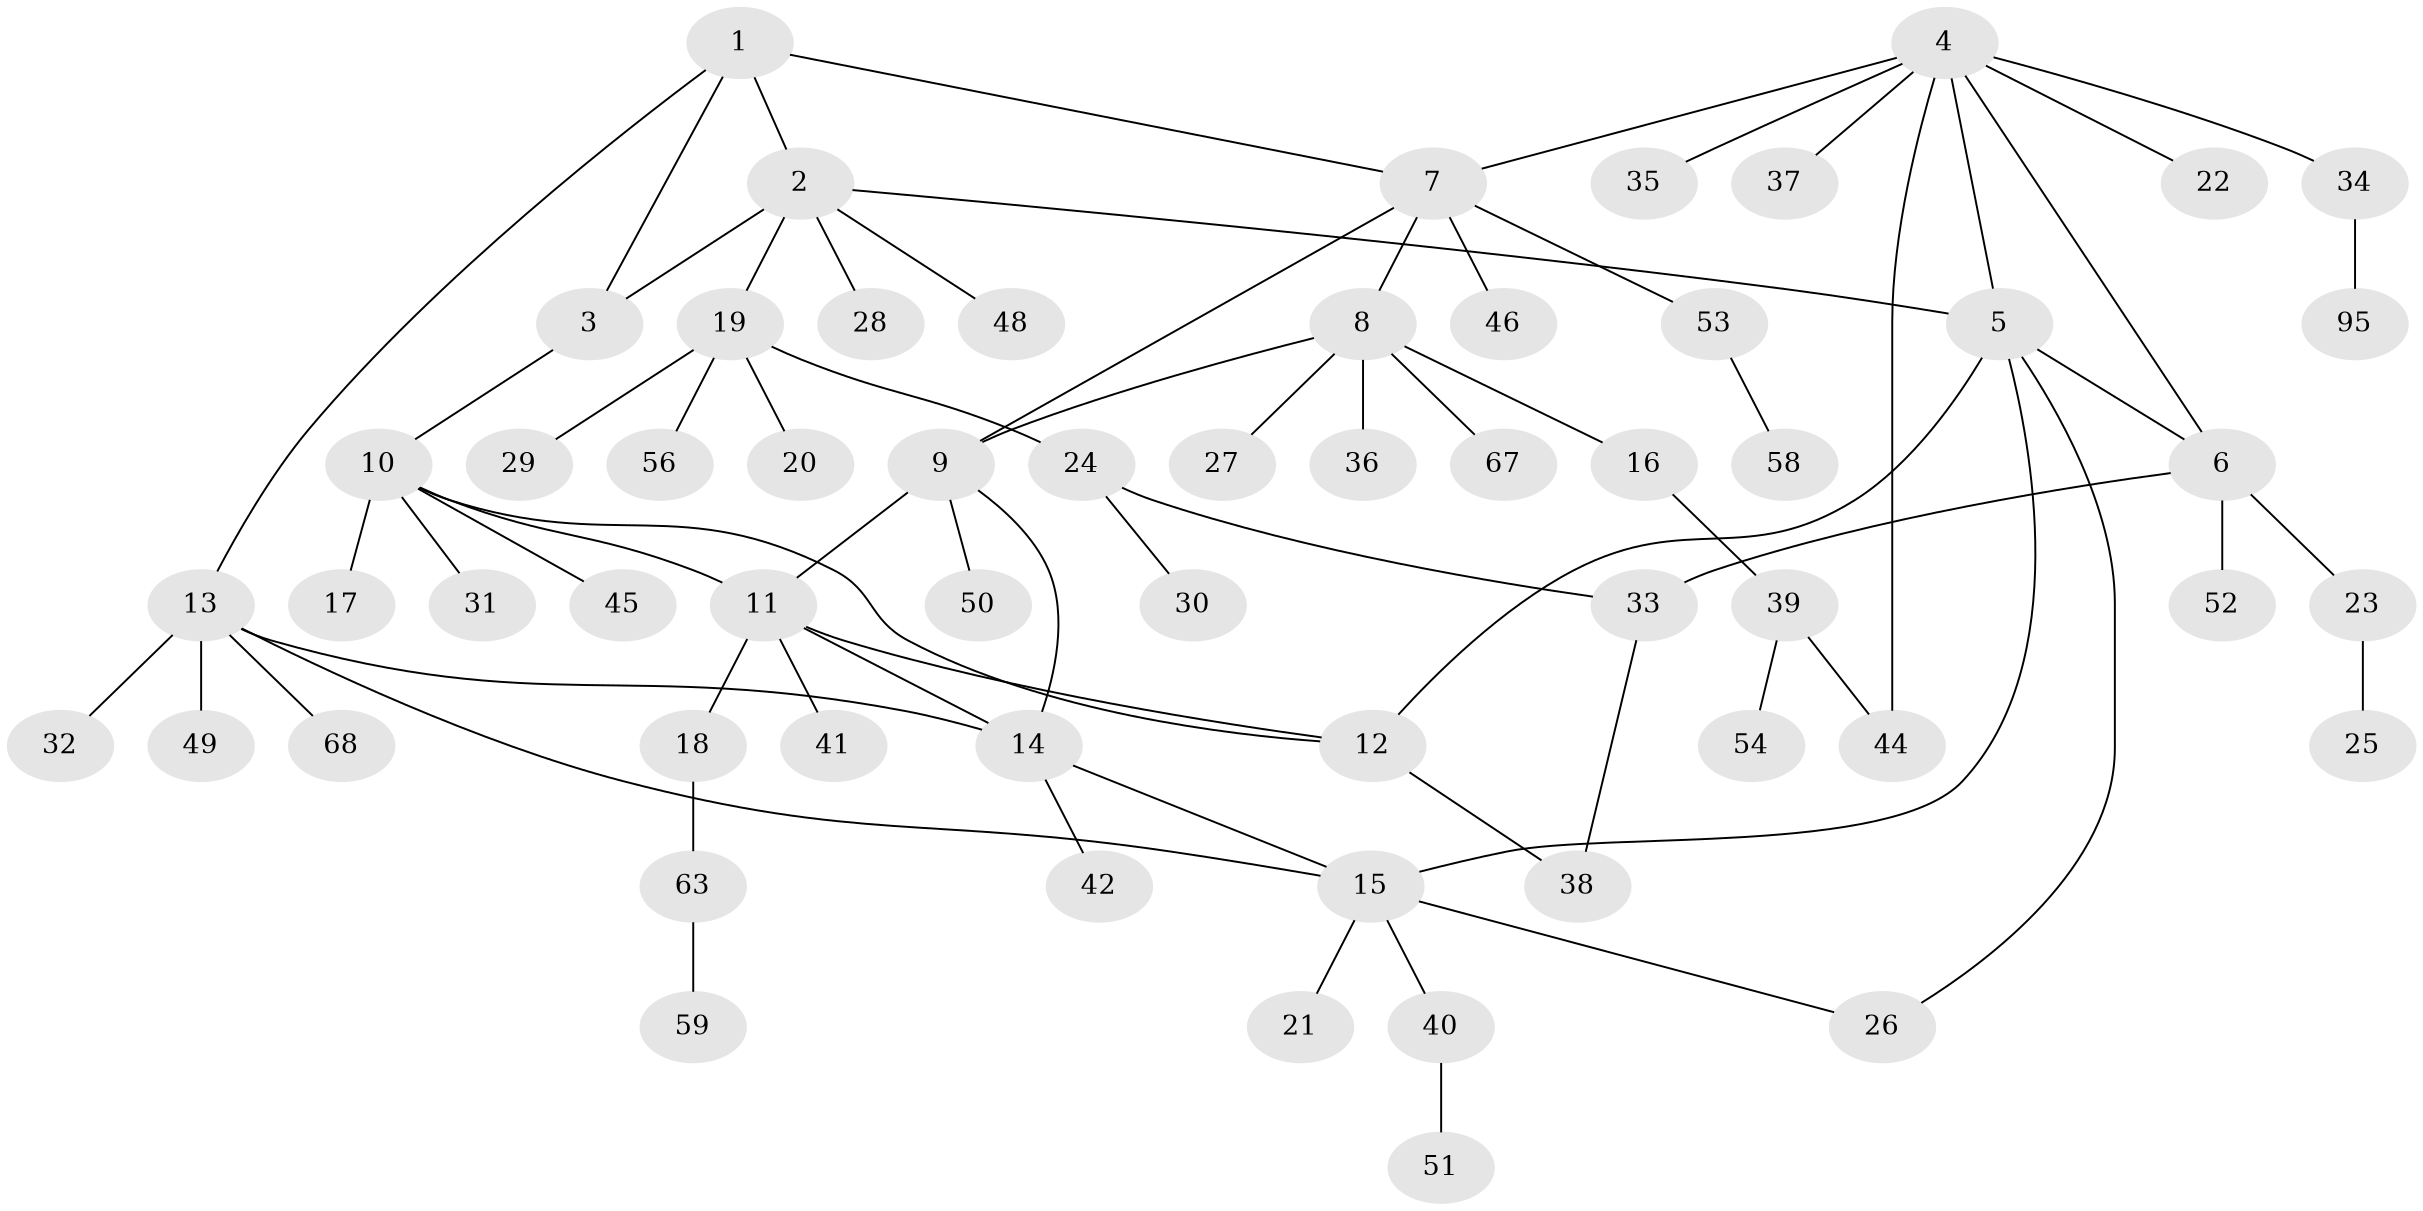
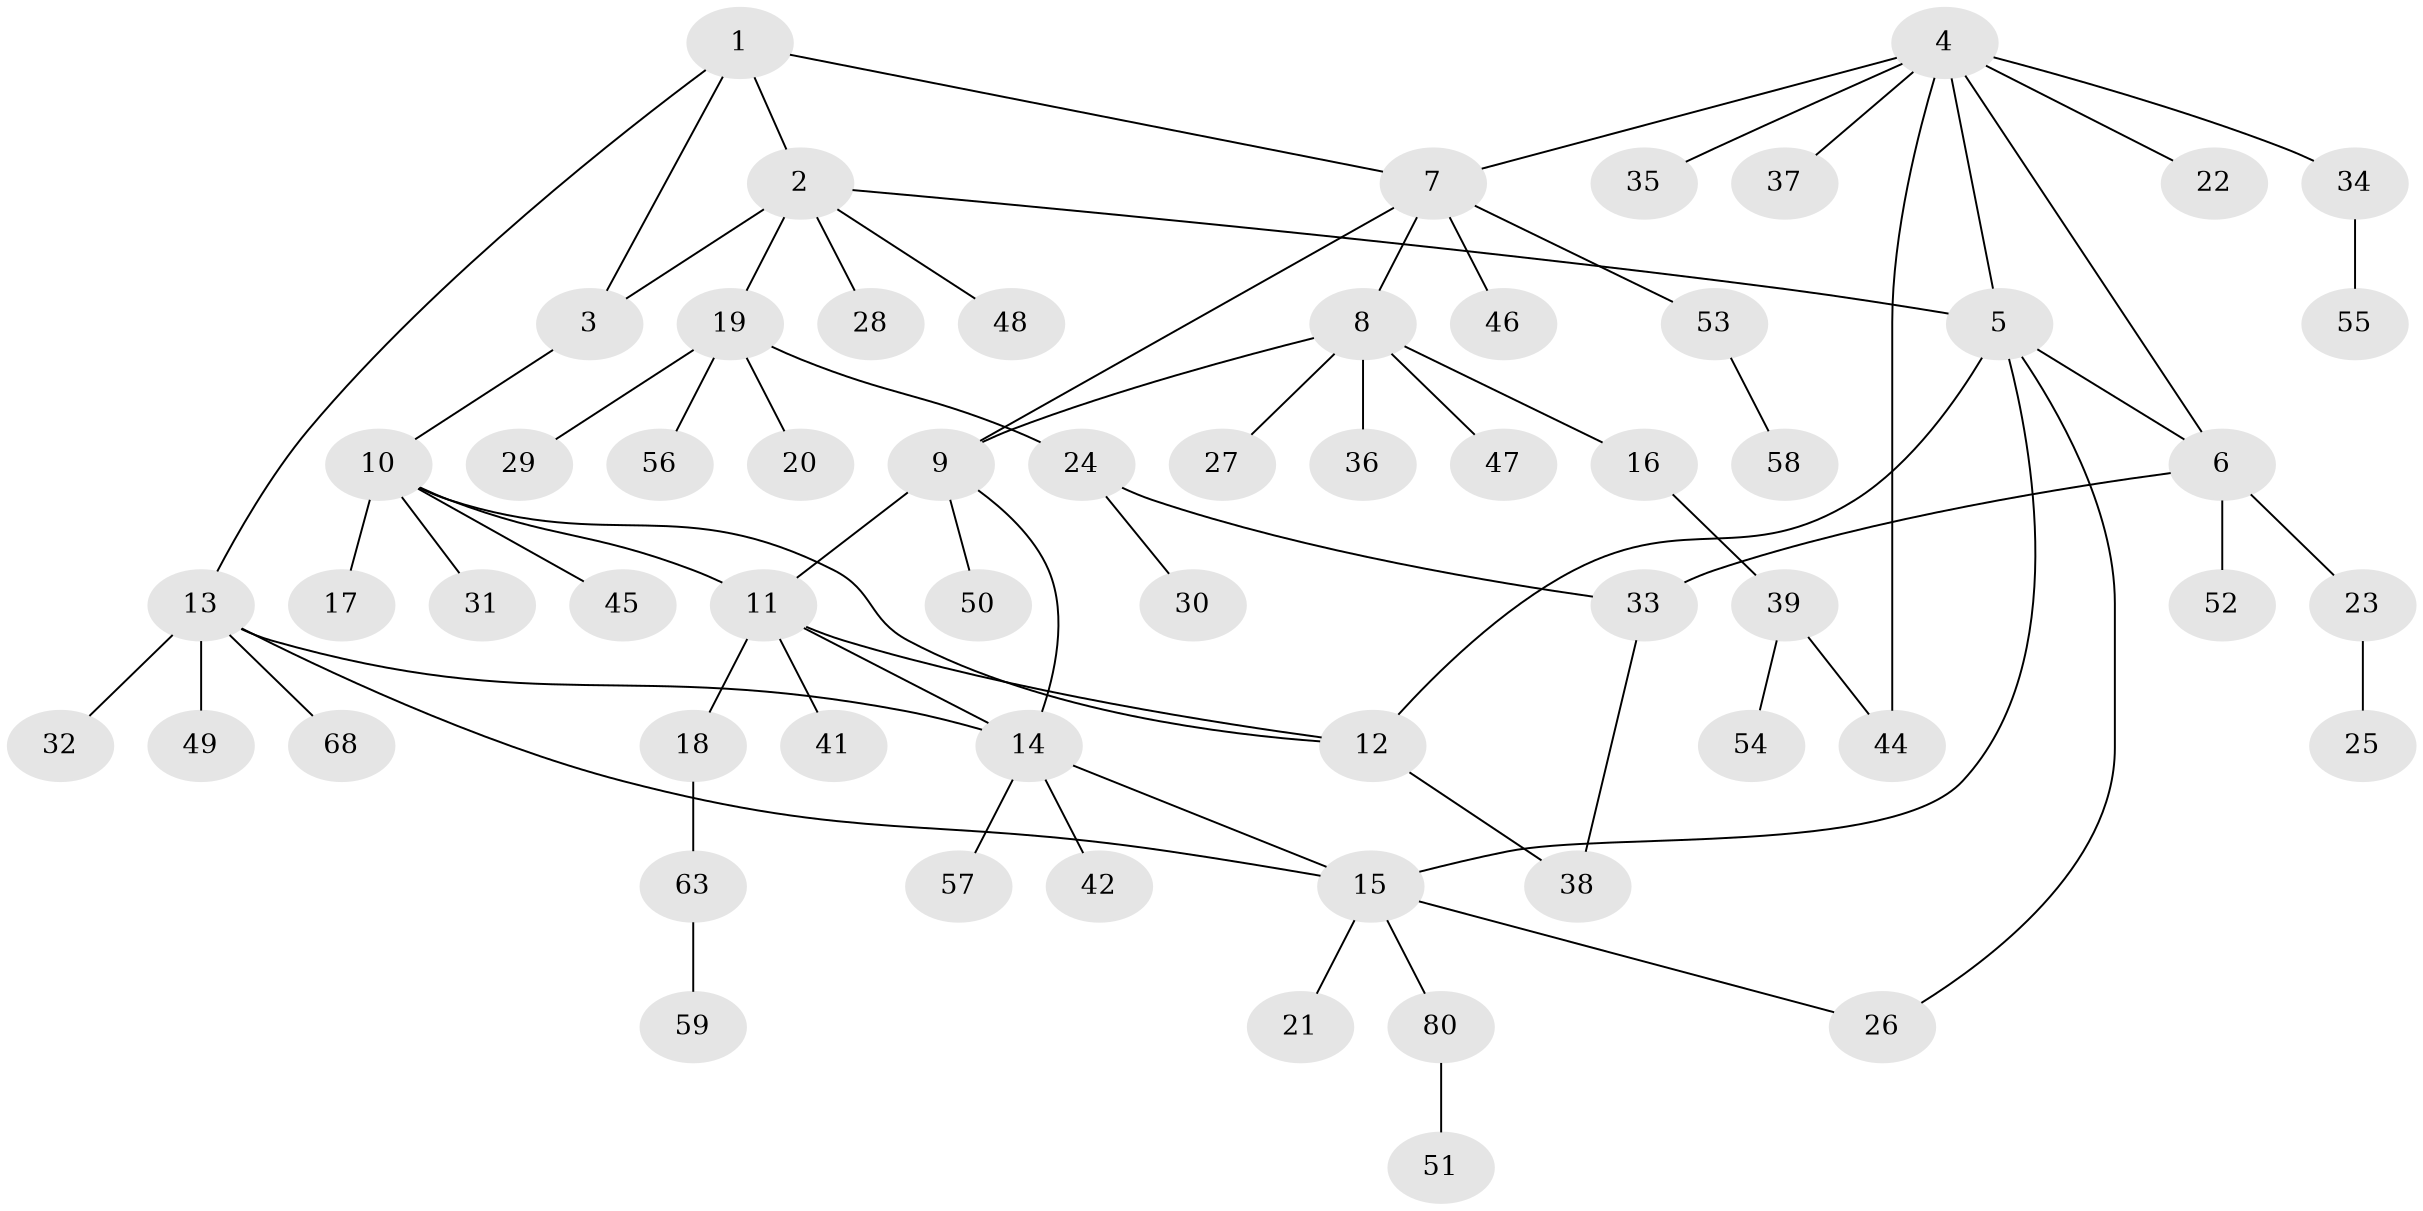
(2355, 324) -> (2355, 324)
(1504, 465) -> (1504, 465)
none -> (959, 887)
(1441, 1027) -> (1441, 1027)
